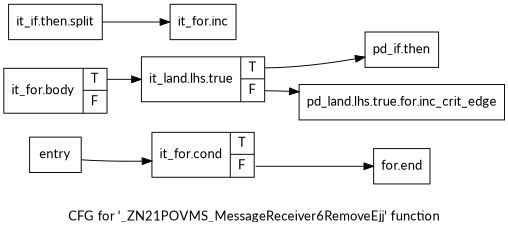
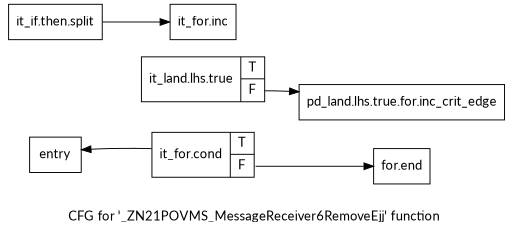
(402, 50) -> none
(55, 91) -> none
(112, 161) -> (121, 148)
